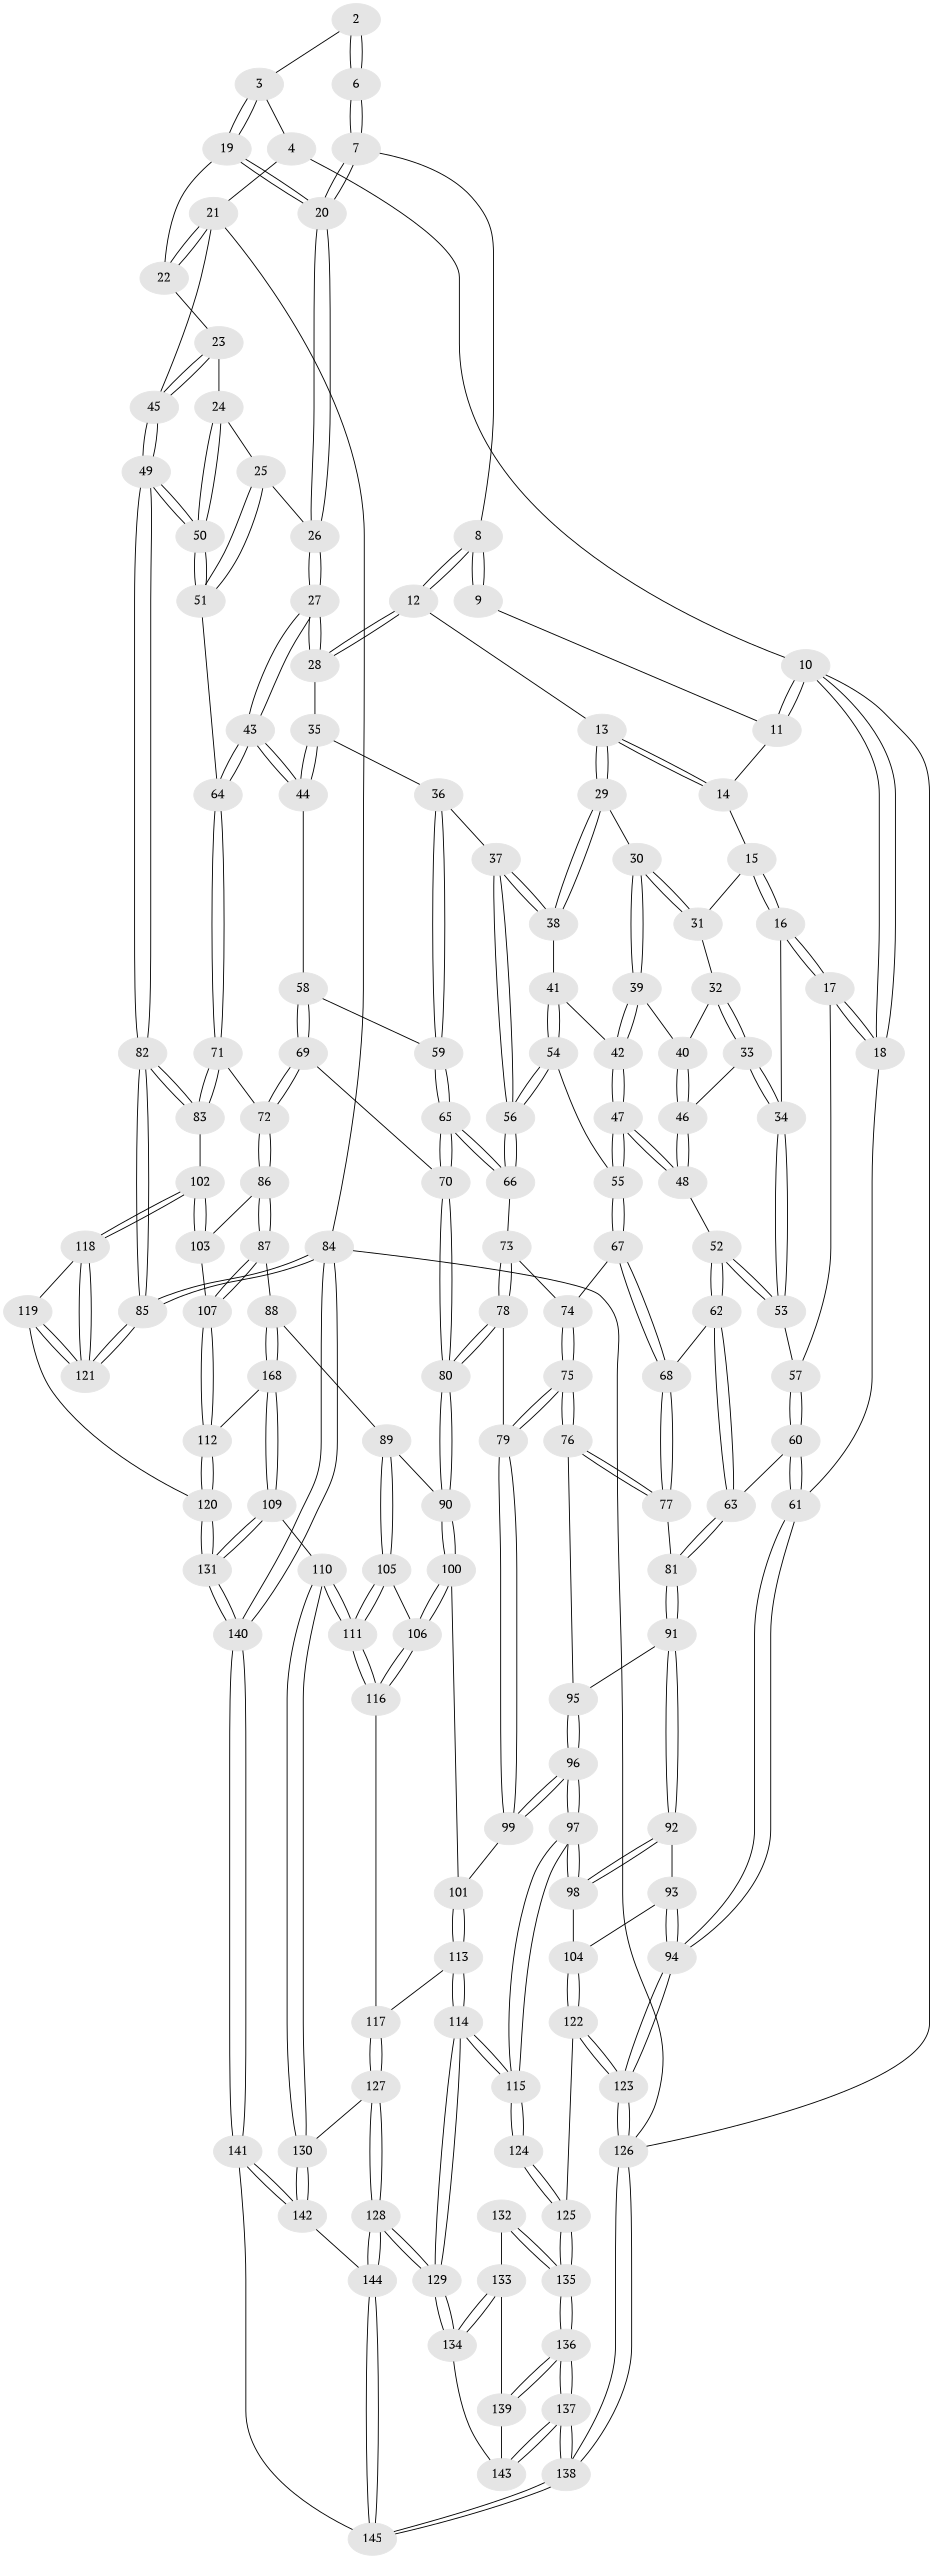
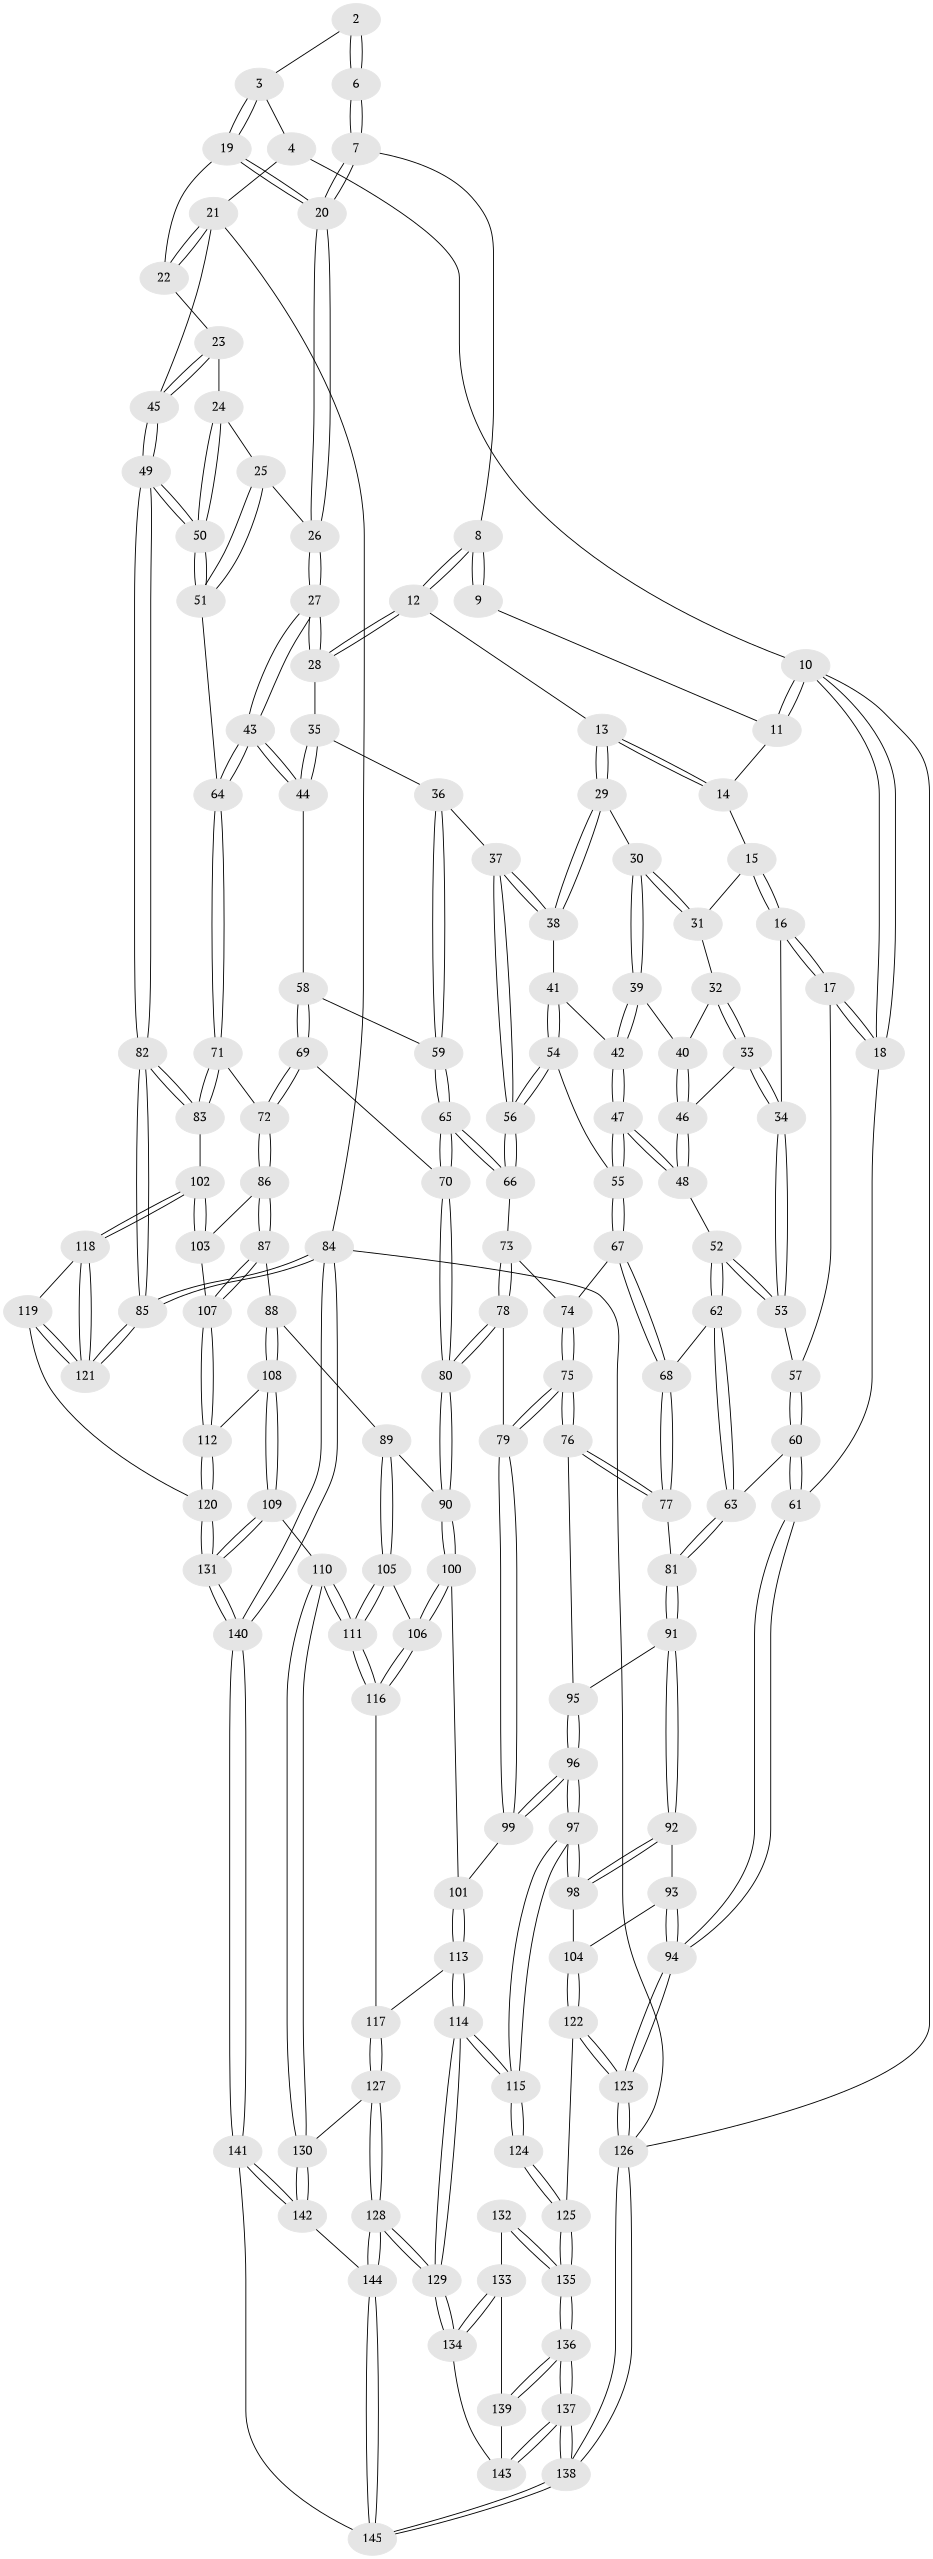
(272, 1376) -> (272, 1376)
